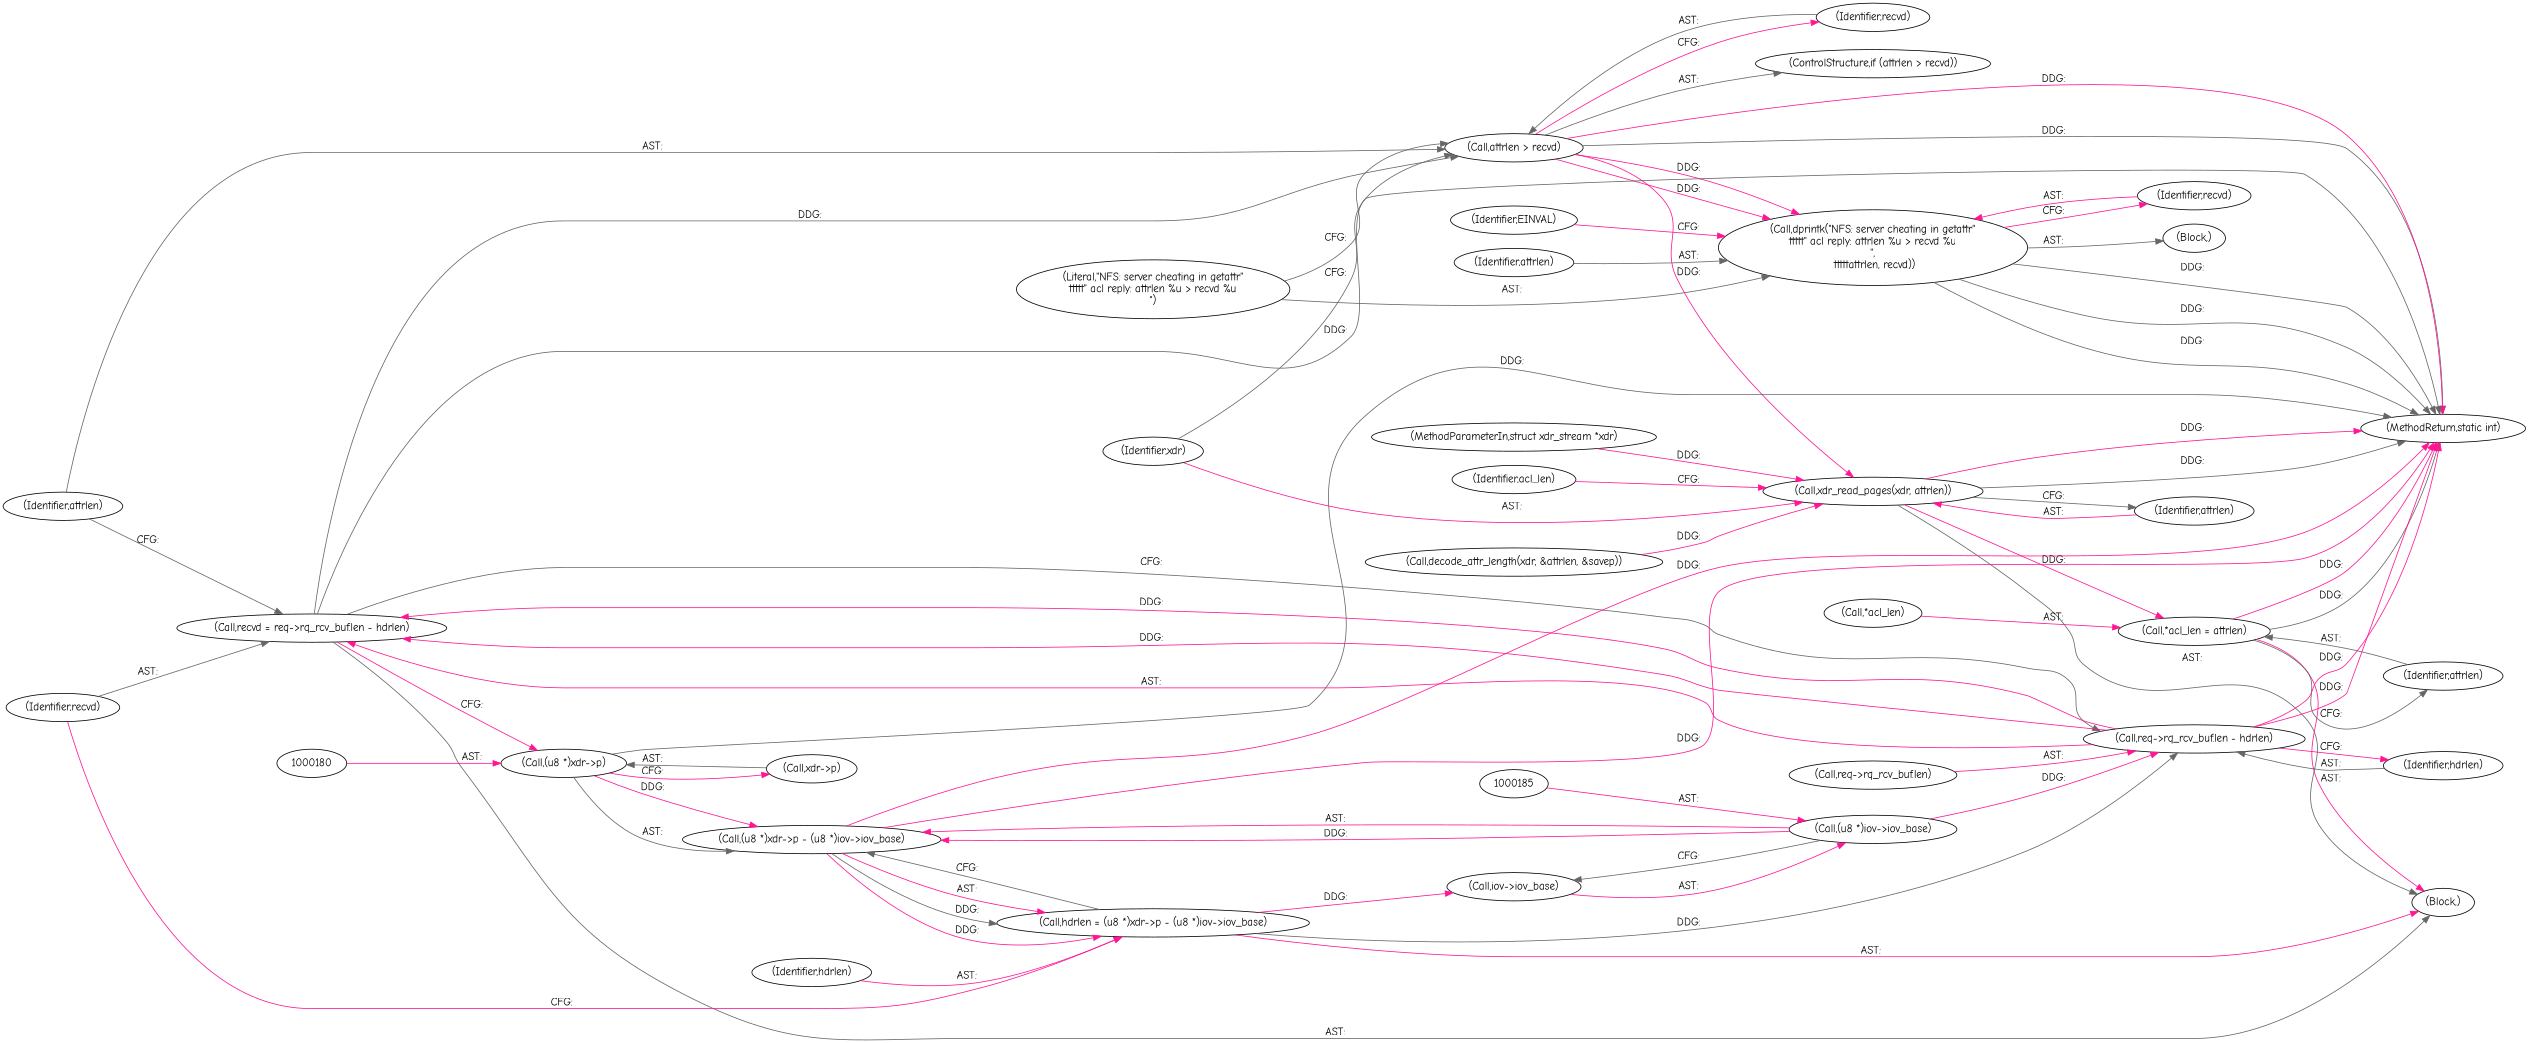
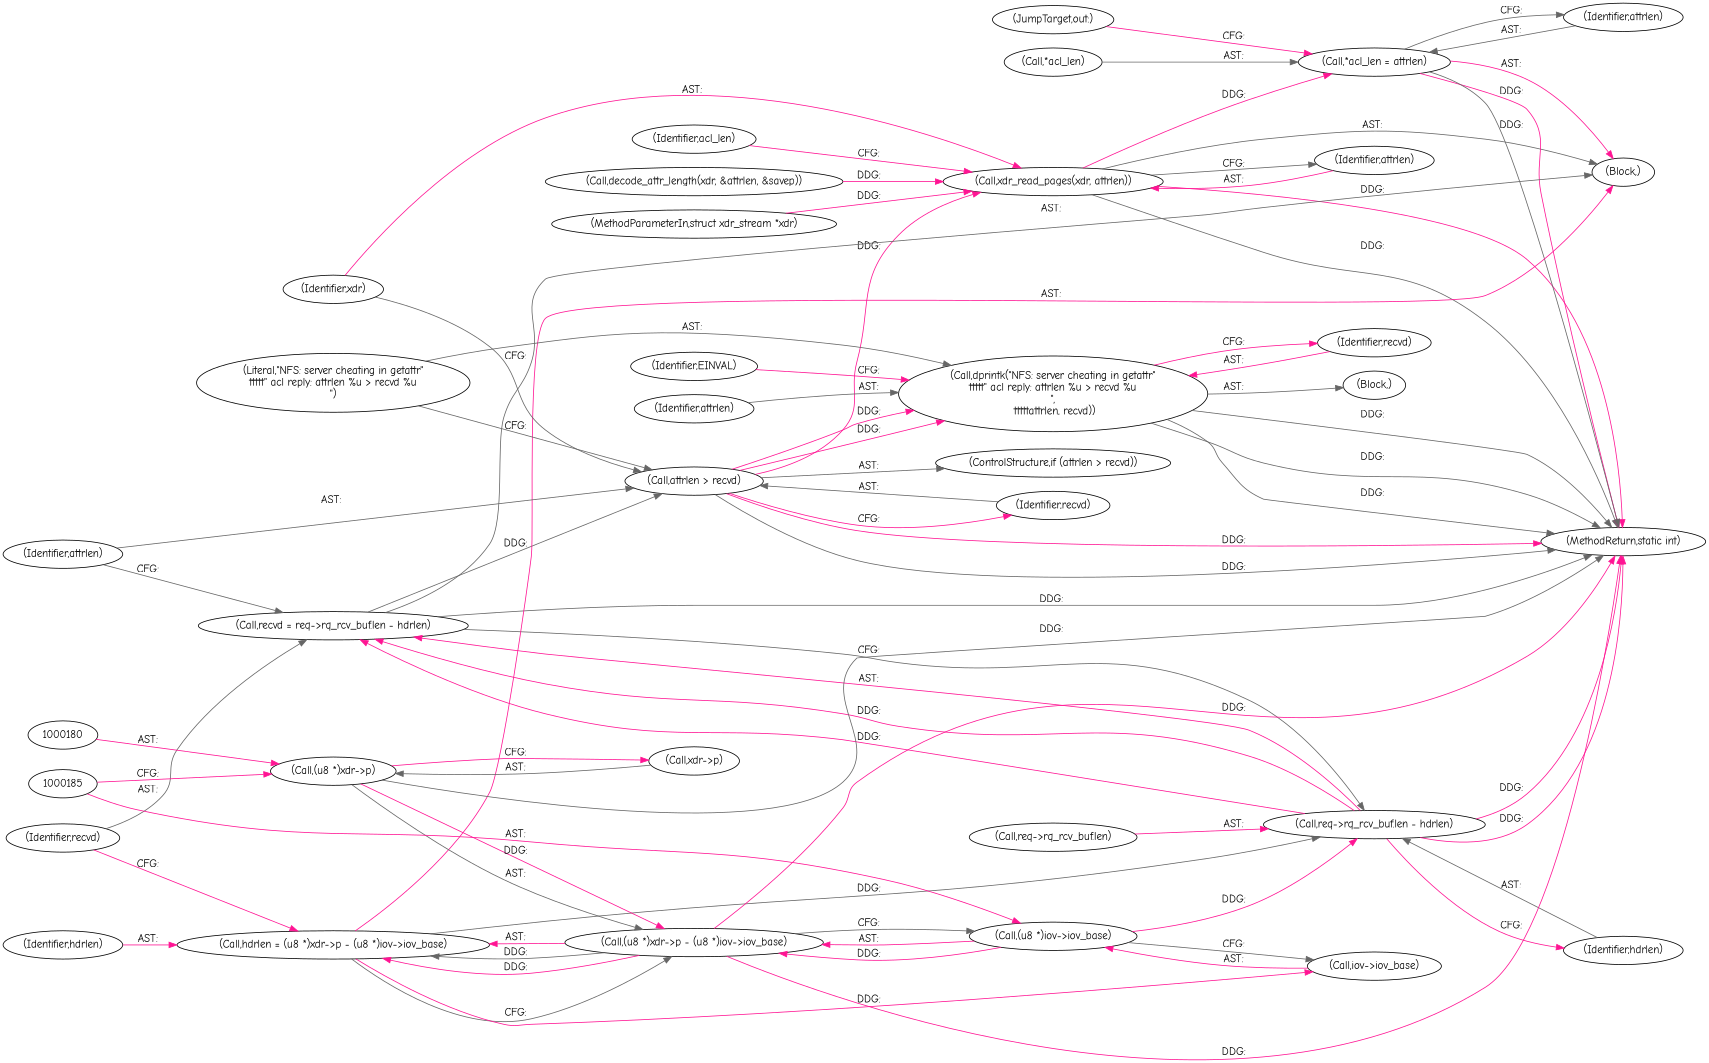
none -> (1053, 20)
(2017, 622) -> (1196, 62)
(433, 696) -> (180, 778)
none -> (881, 929)
